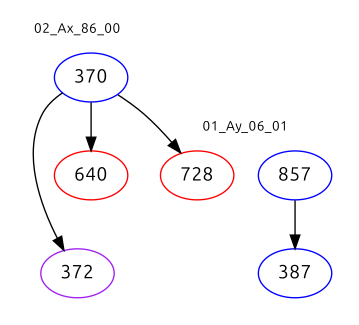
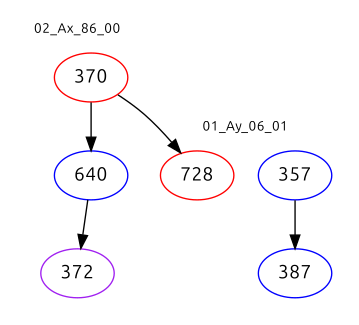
(91, 78) -> (91, 78)
(34, 163) -> (85, 217)
(91, 175) -> (91, 175)
(295, 175) -> (295, 175)
